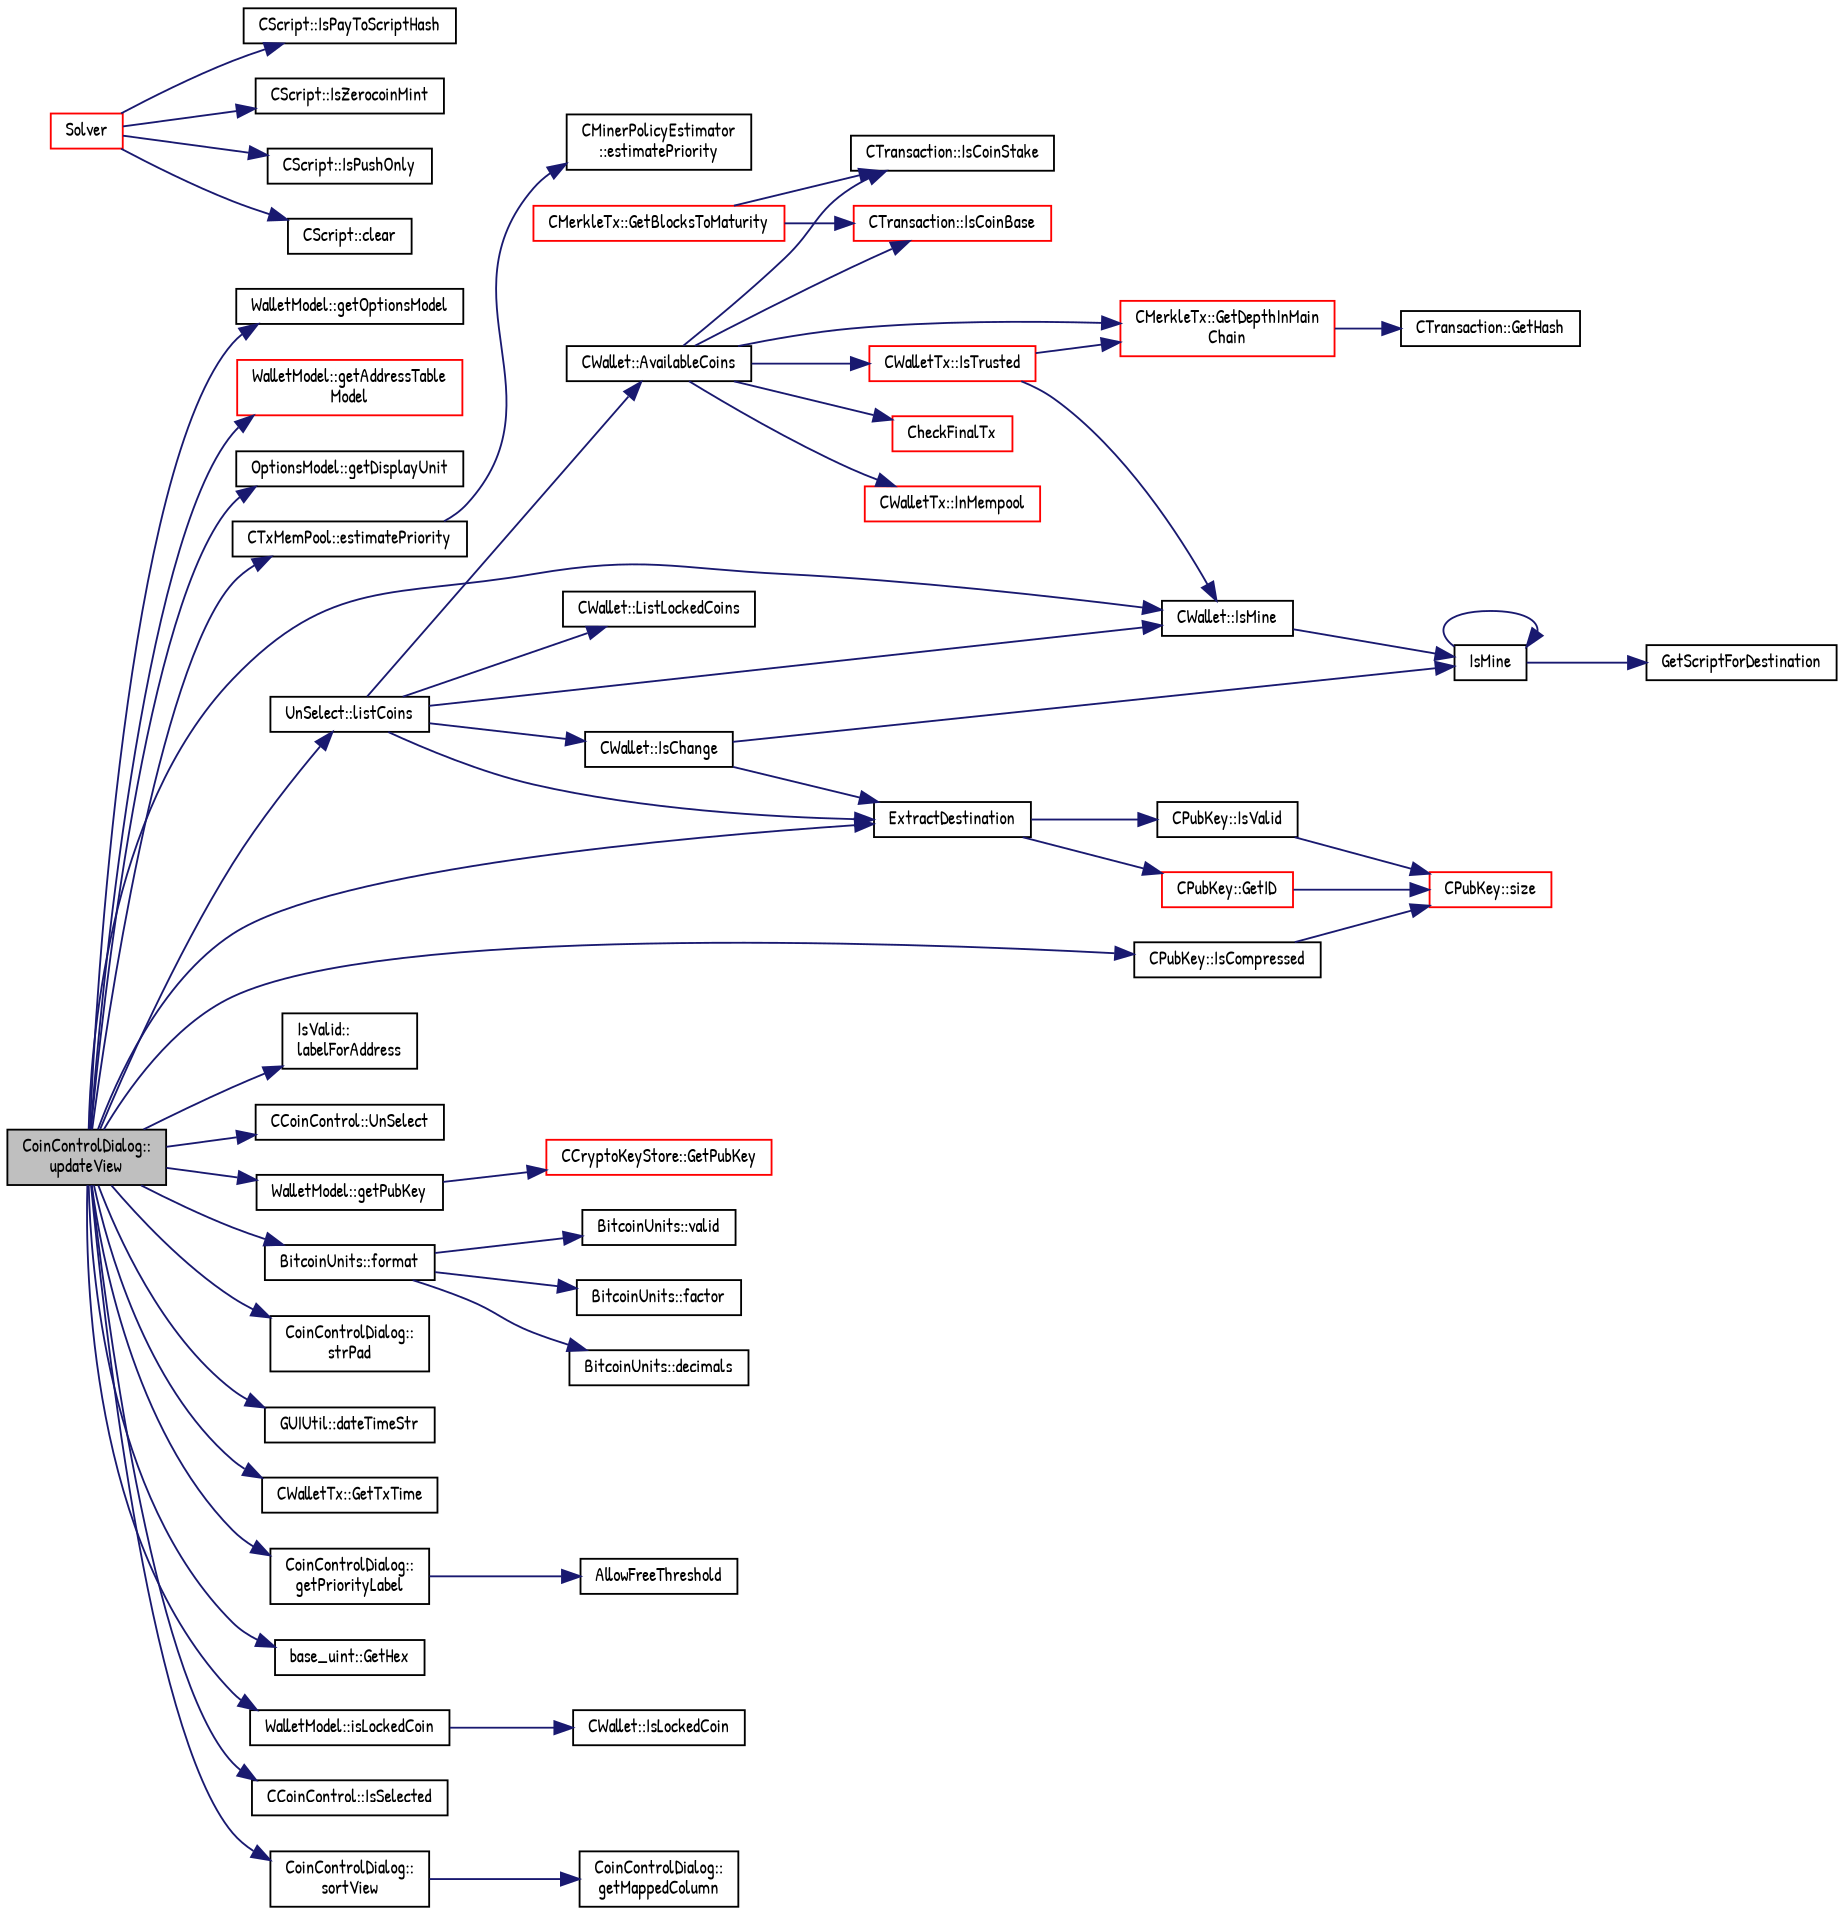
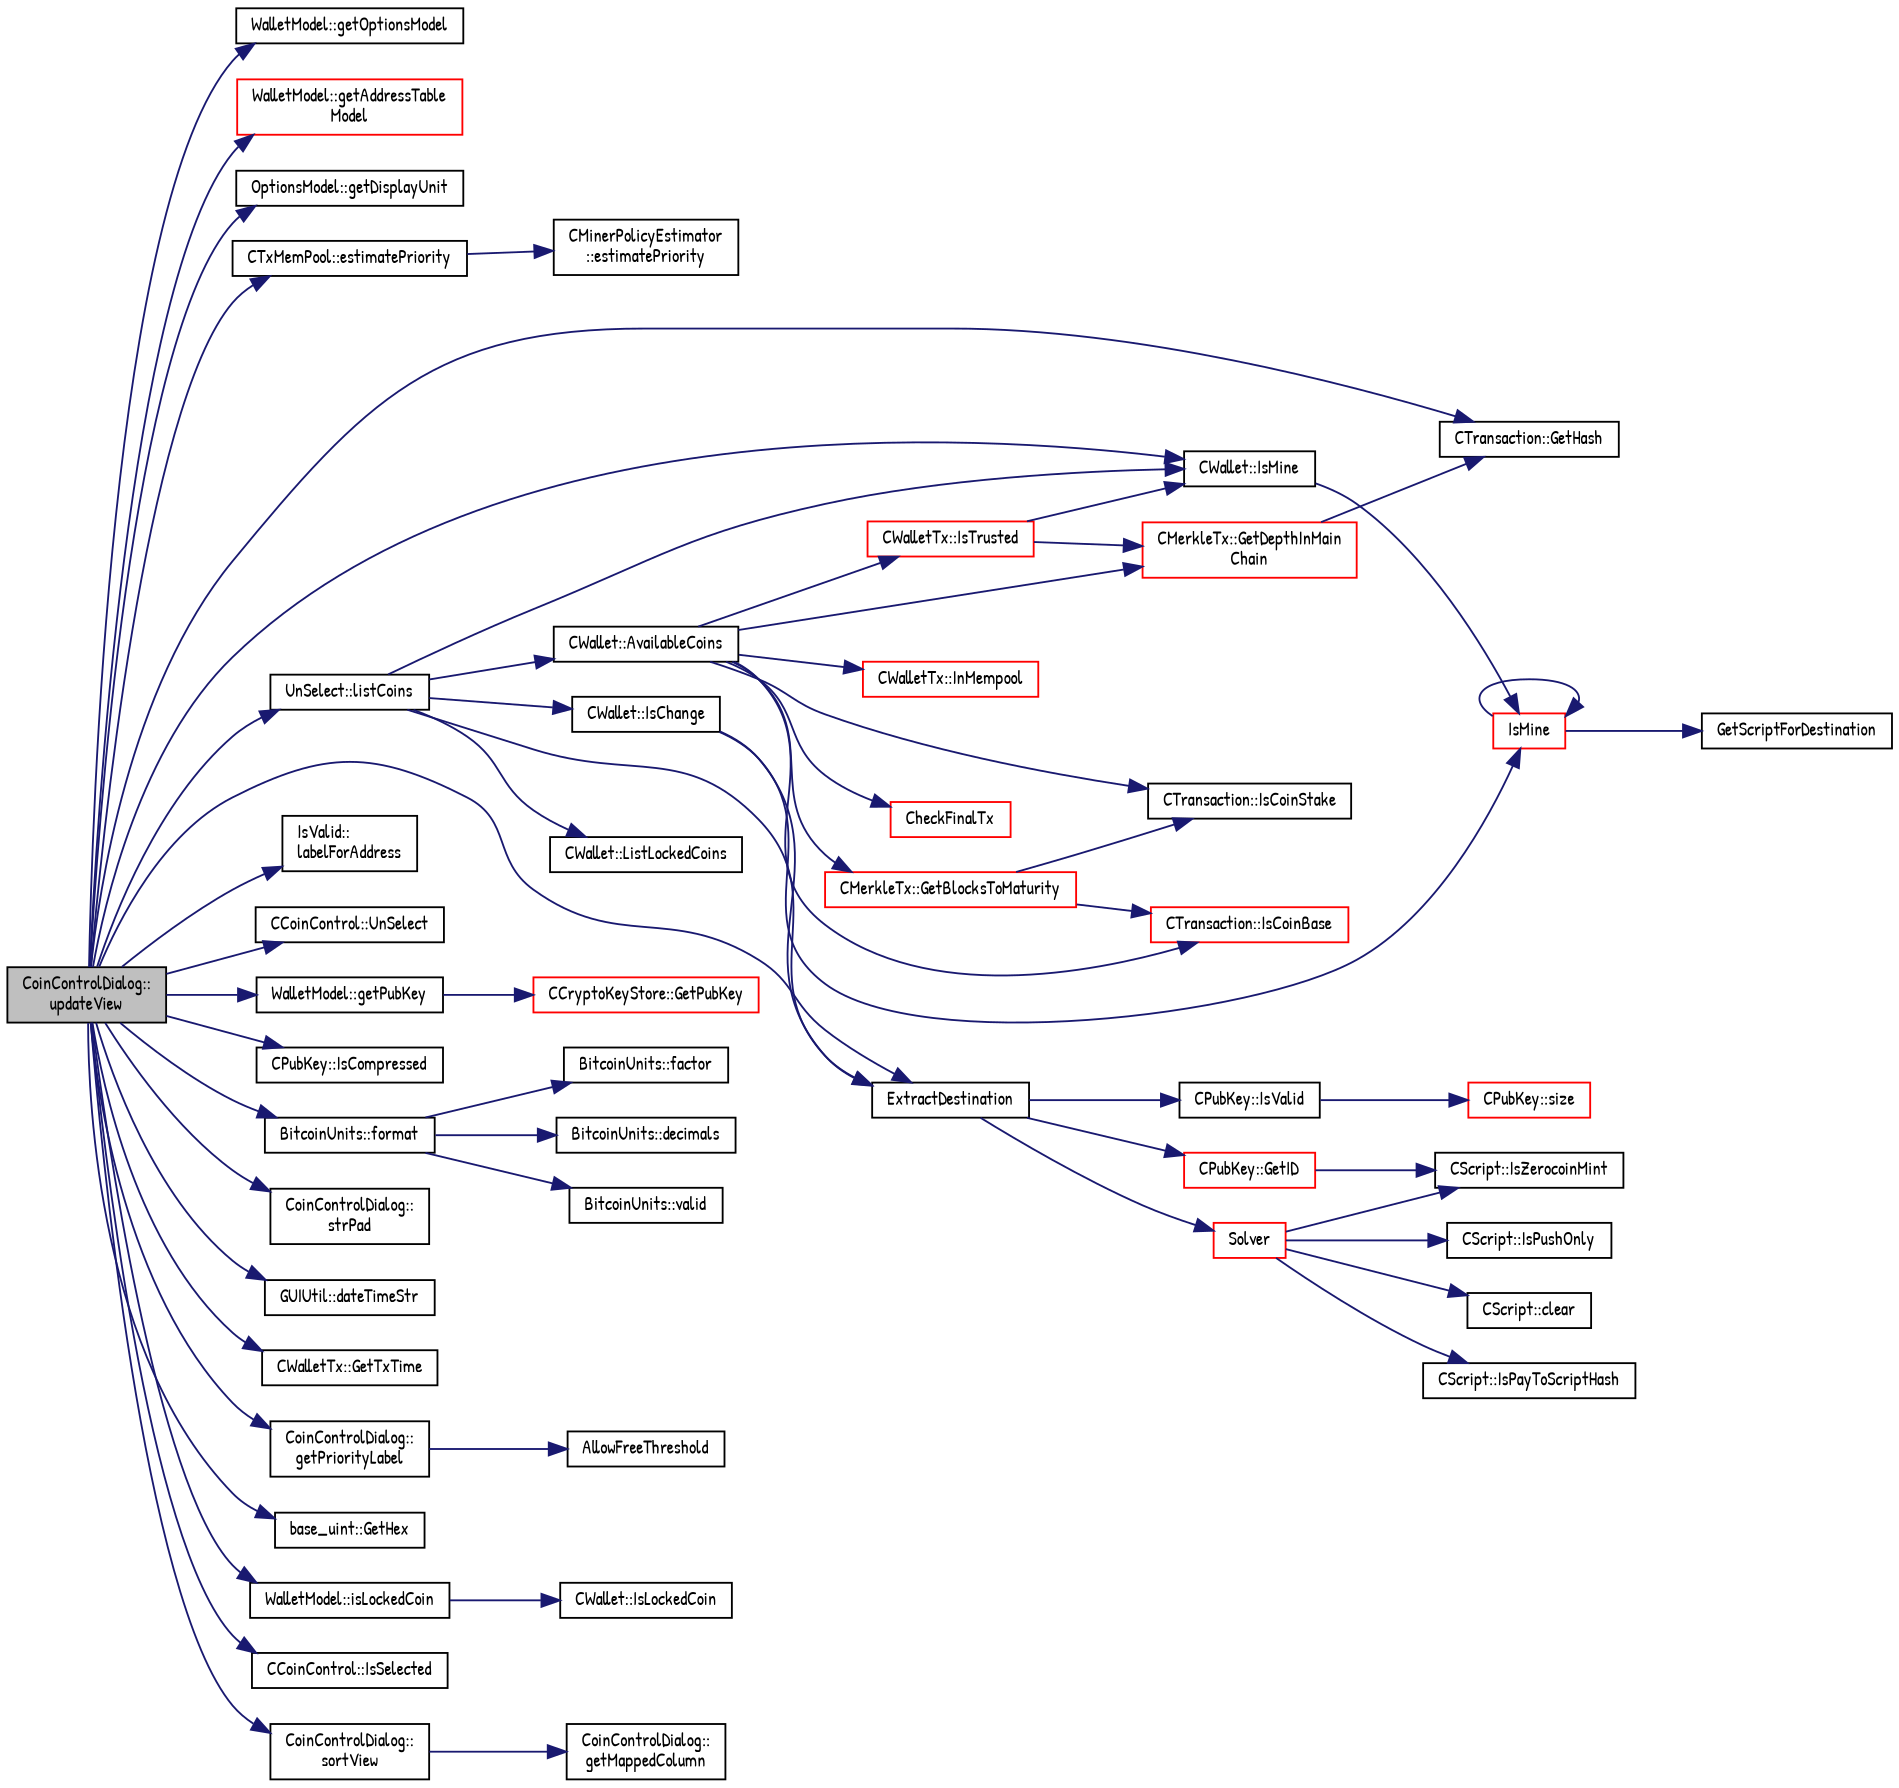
none -> (589, 331)
(1491, 663) -> (1529, 731)
none -> (791, 758)
(1352, 890) -> (1366, 1170)
(1353, 926) -> none
none -> (1085, 1178)
